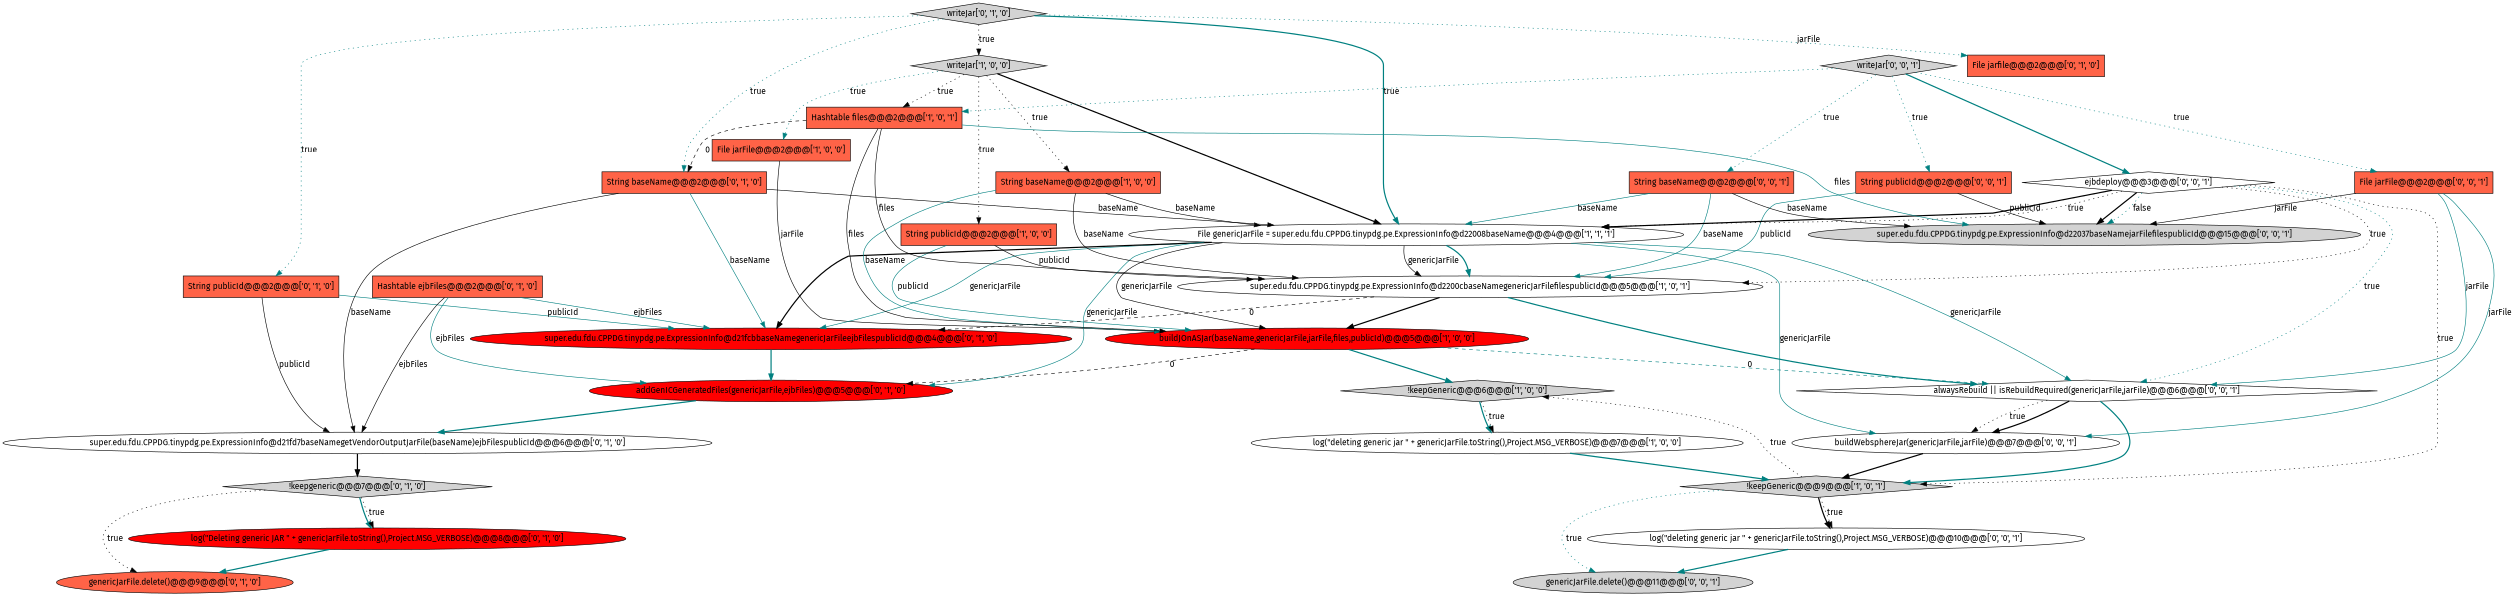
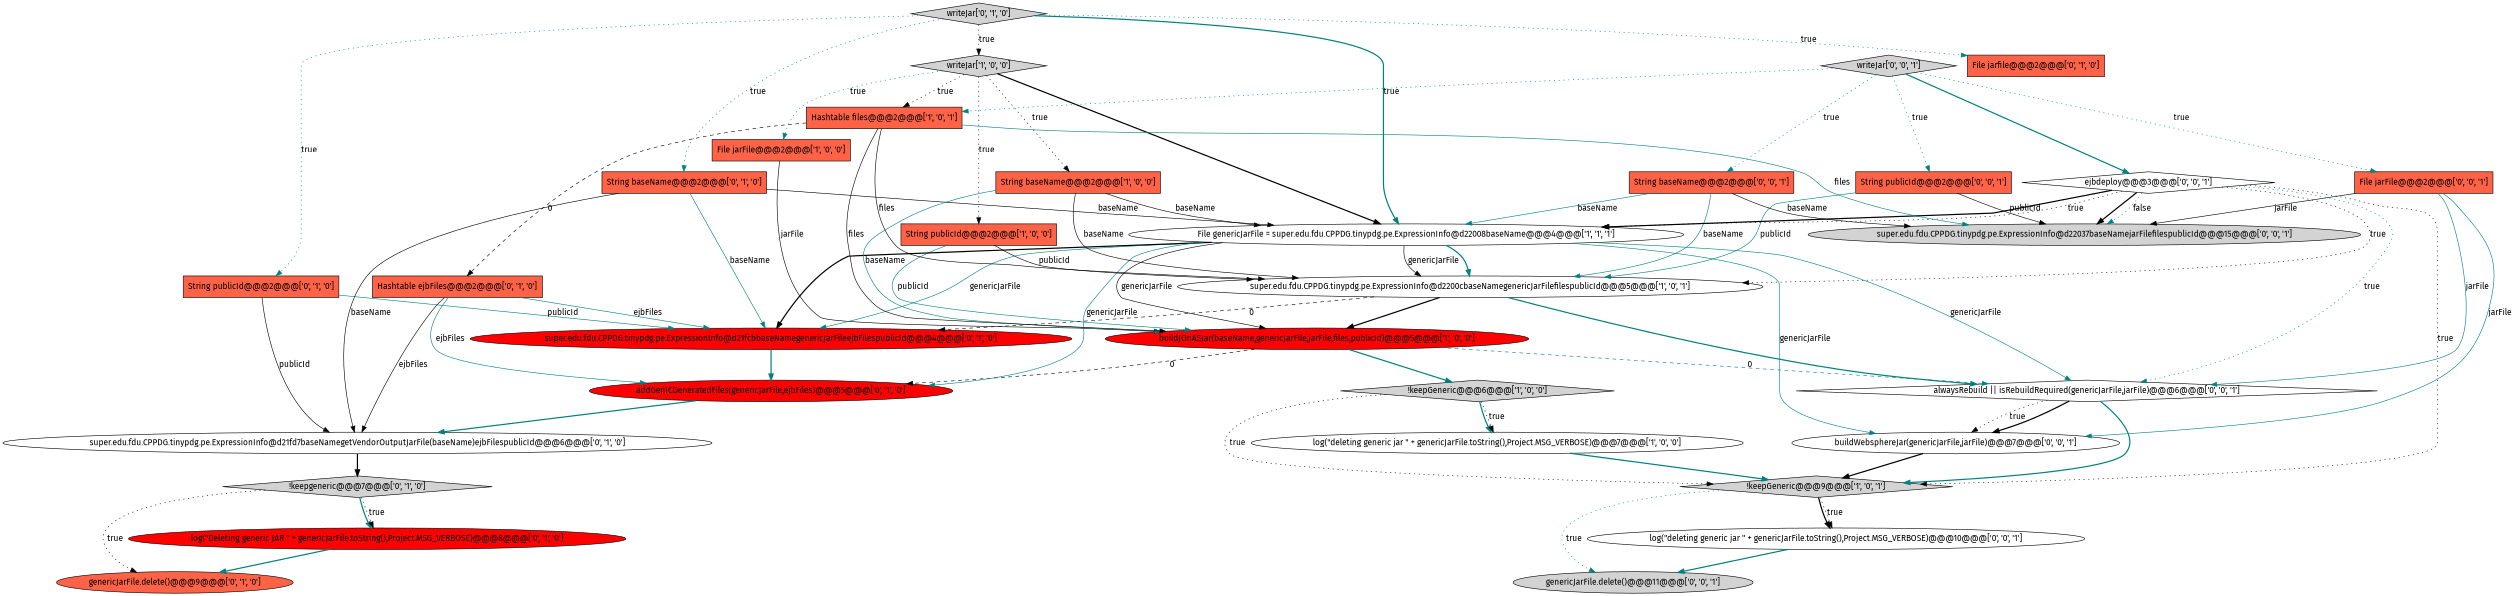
(1809, 40) -> (1809, 40)
(739, 128) -> (622, 159)
(1684, 415) -> (1374, 472)
